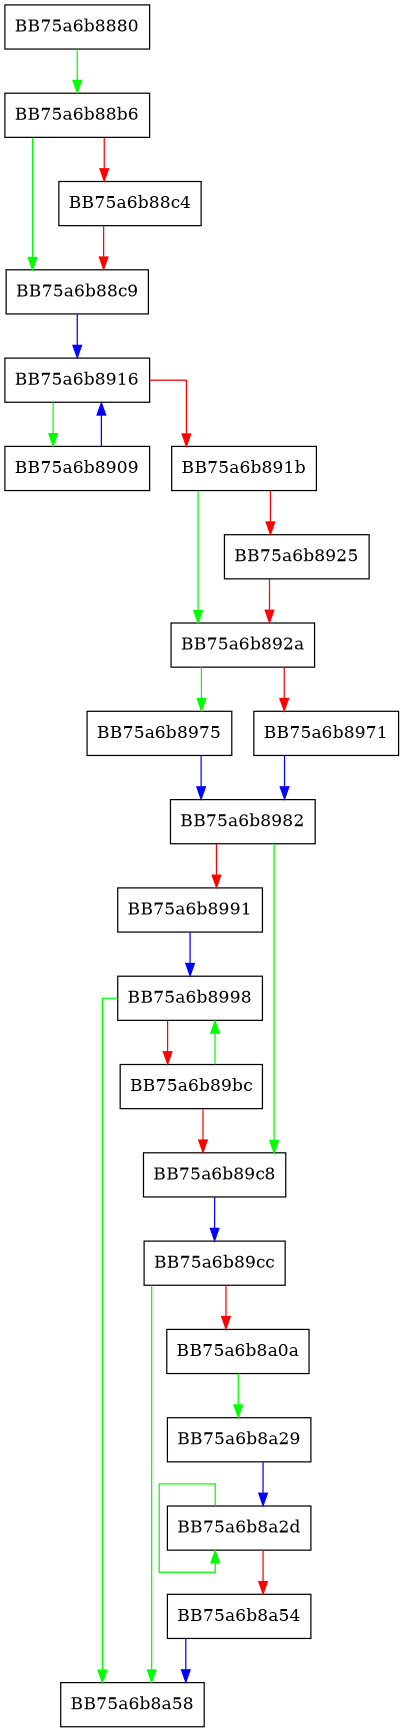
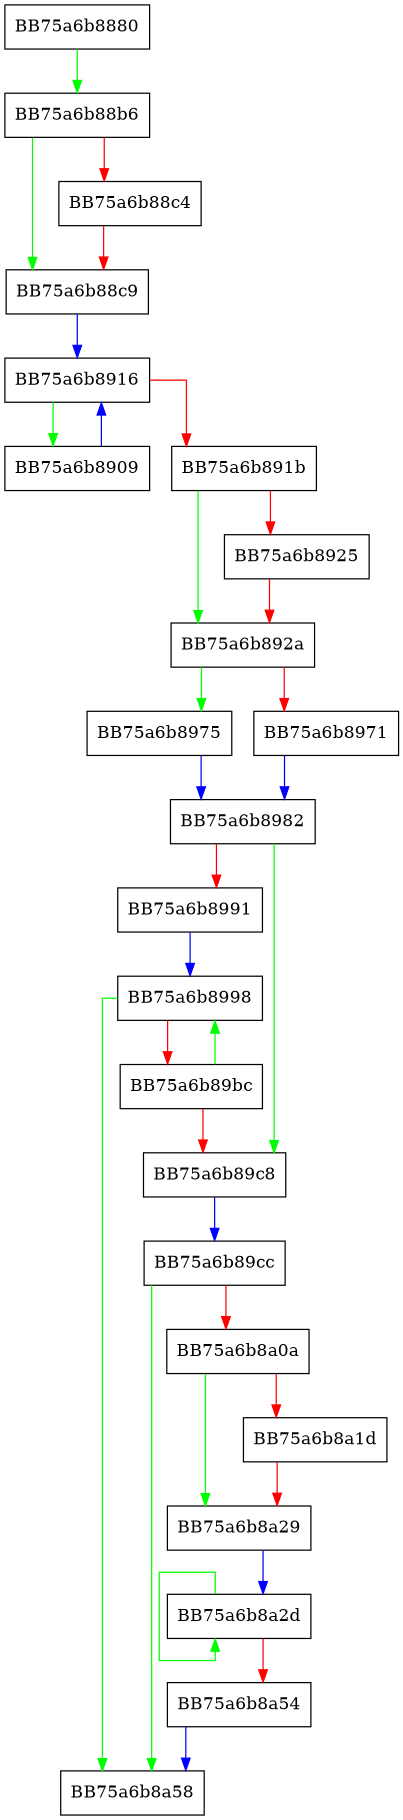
none -> (315, 1440)
